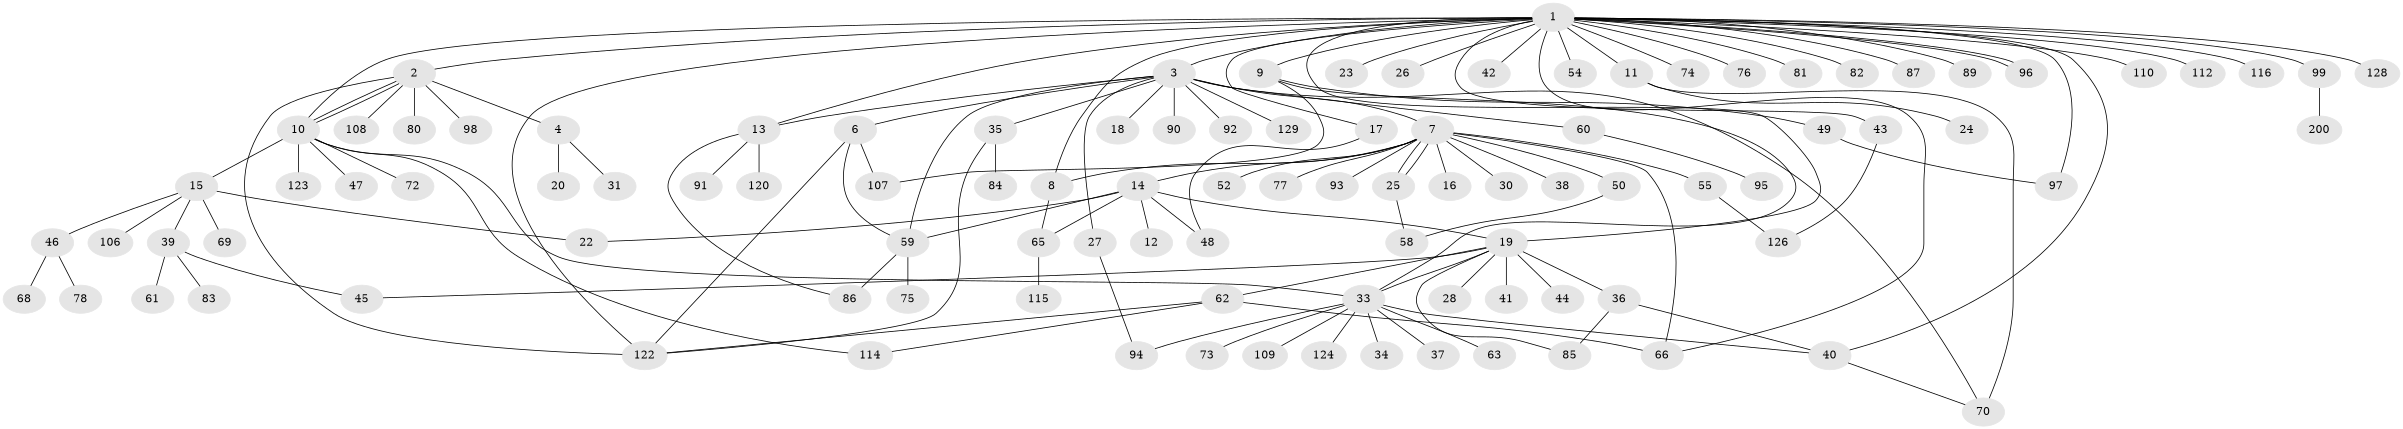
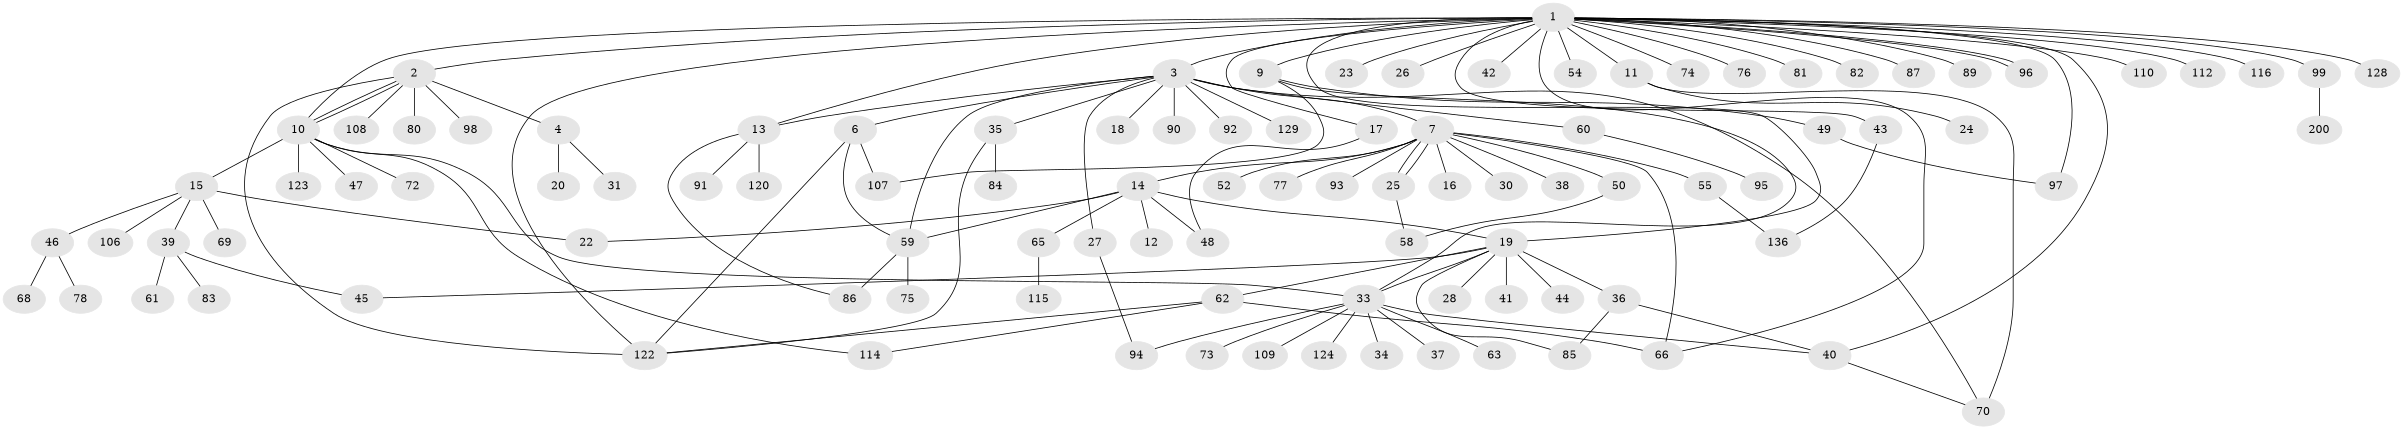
(1052, 186) -> none
(1778, 243) -> (1778, 243)
